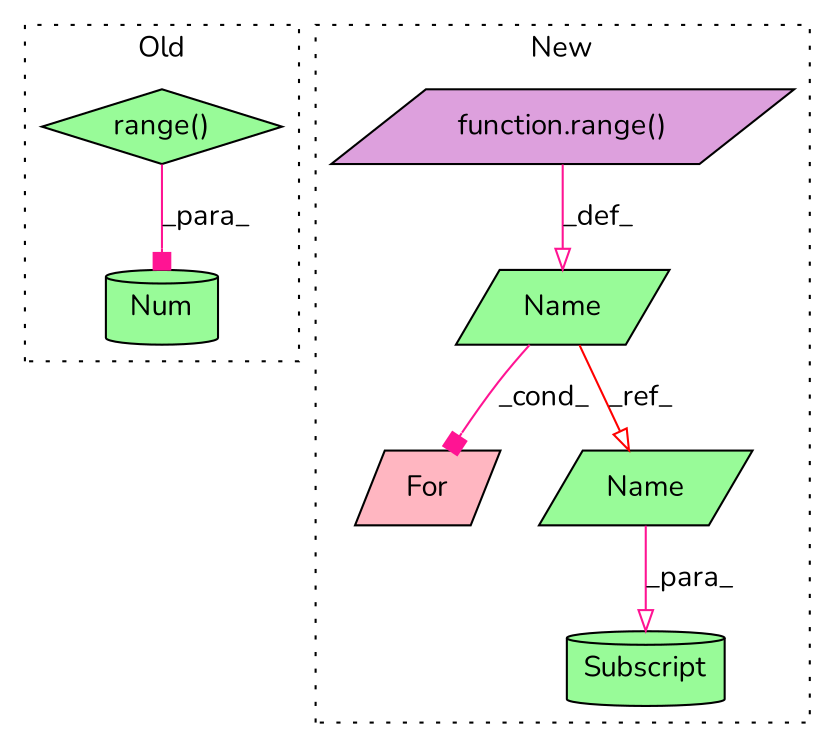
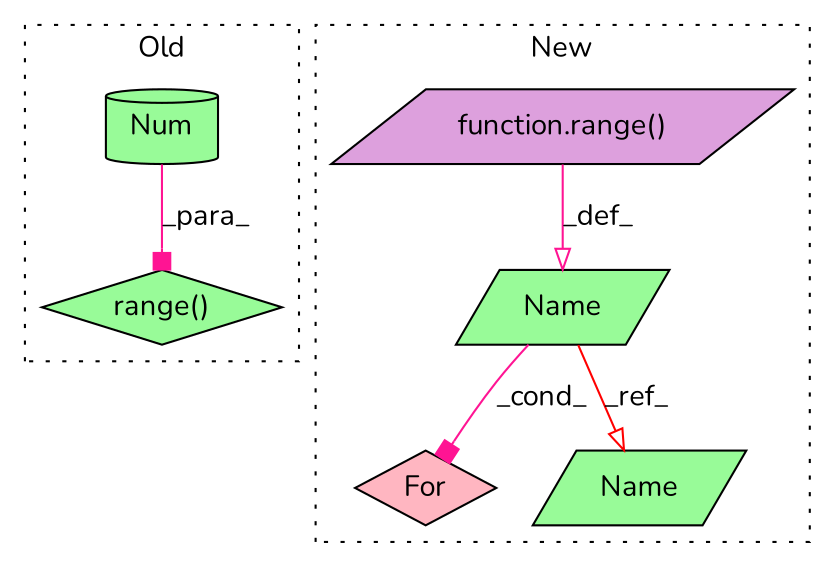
(162, 207) -> (162, 207)
(428, 488) -> (426, 488)
(646, 669) -> none
